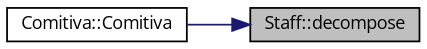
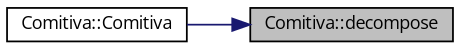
(335, 25) -> (352, 25)
